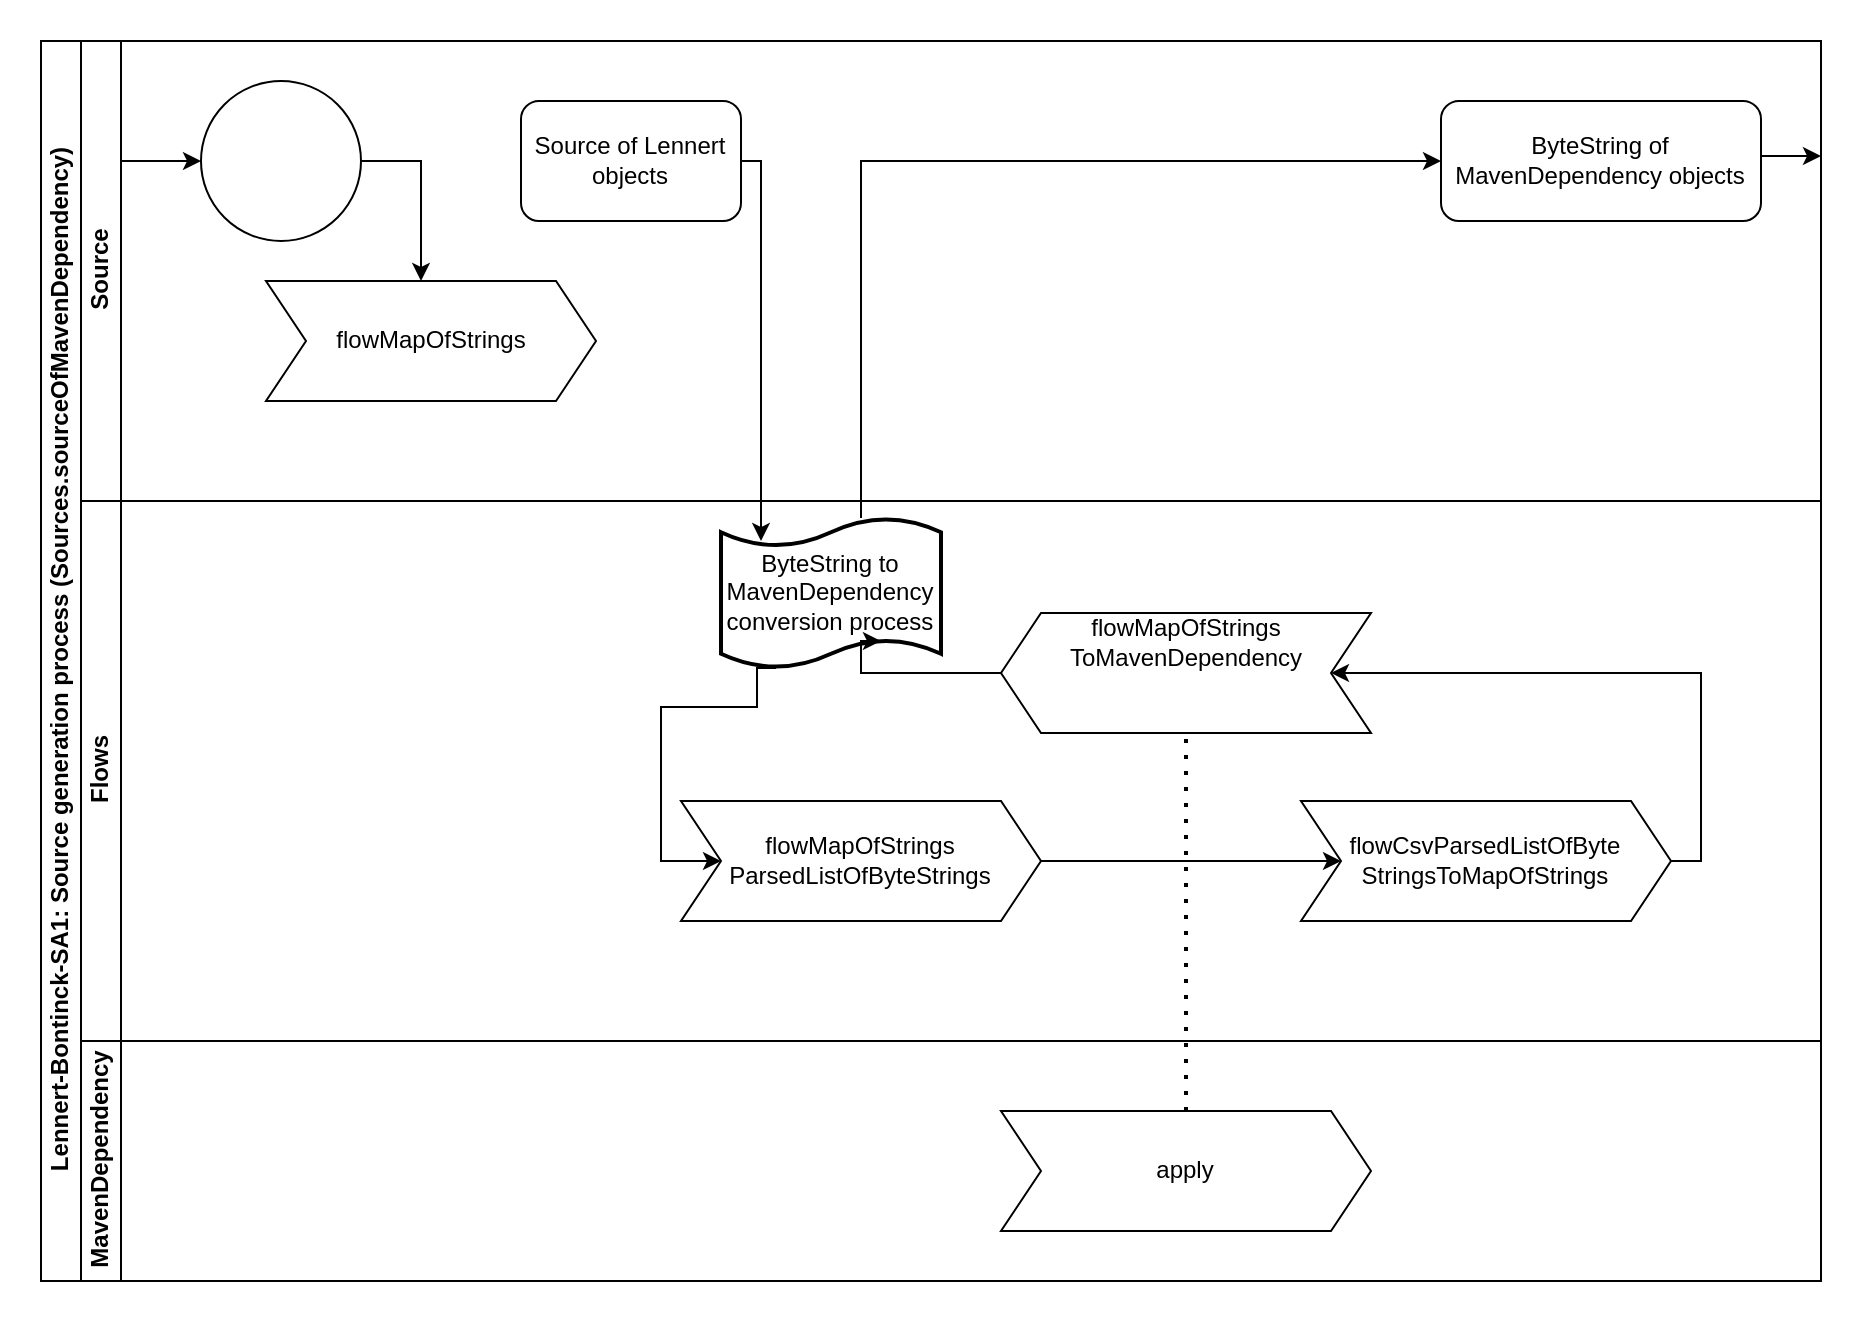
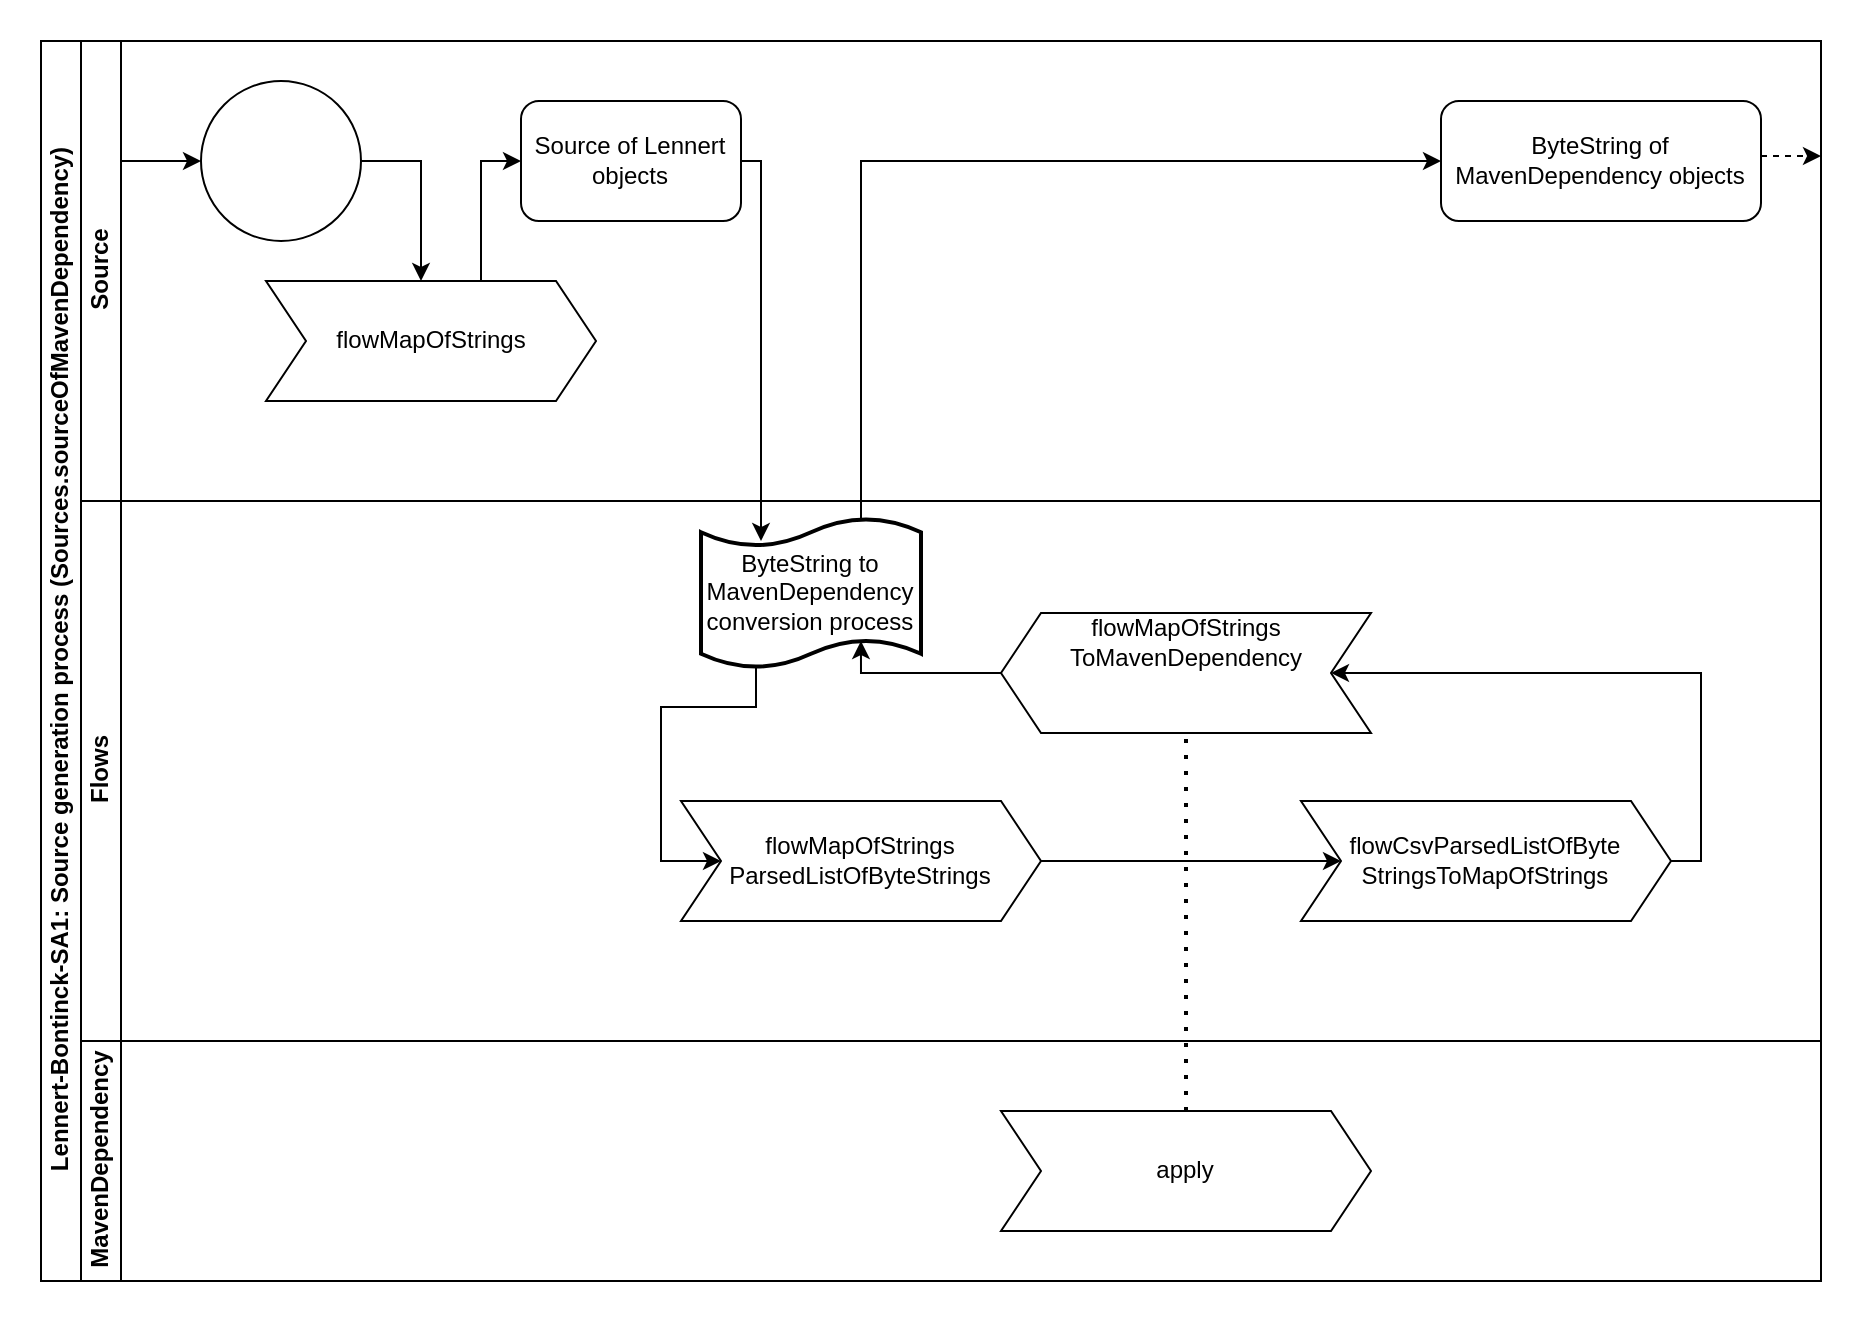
(1786, 156) -> (1786, 156)
none -> (481, 208)
(831, 593) -> (811, 593)
